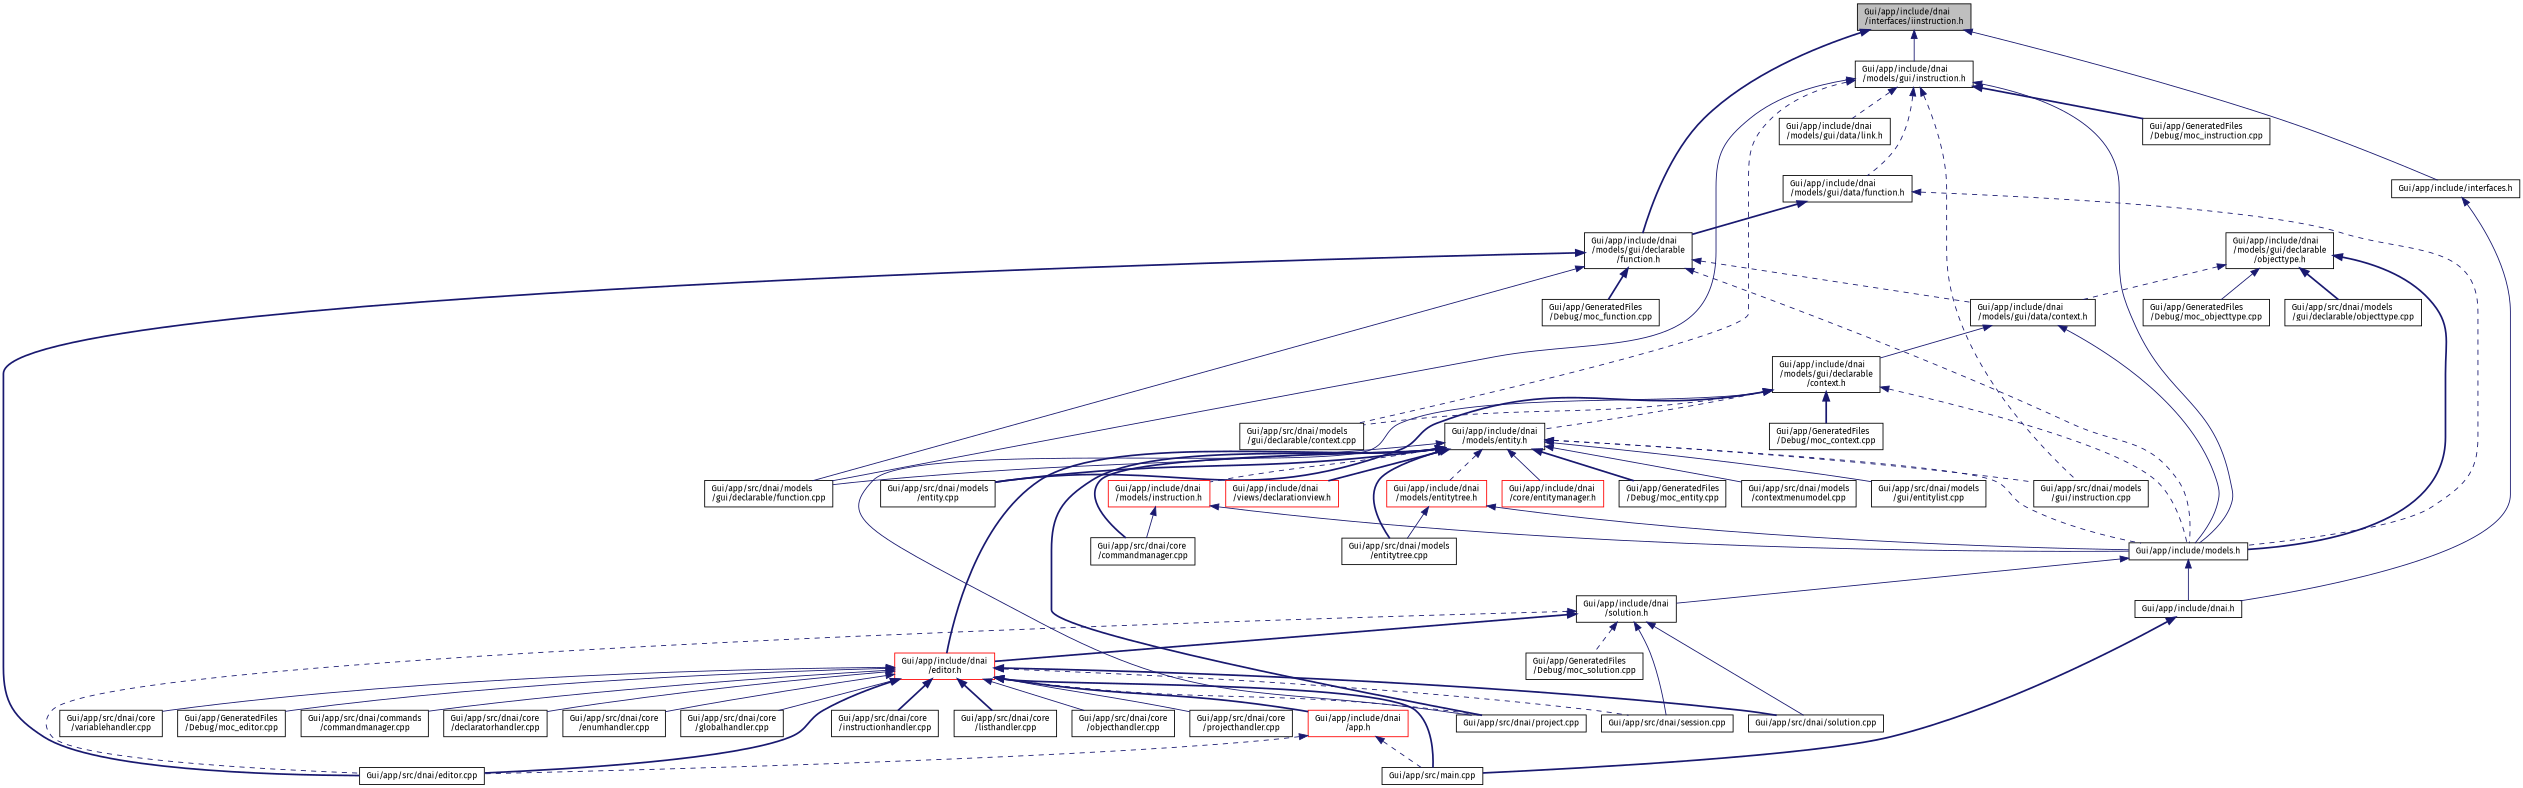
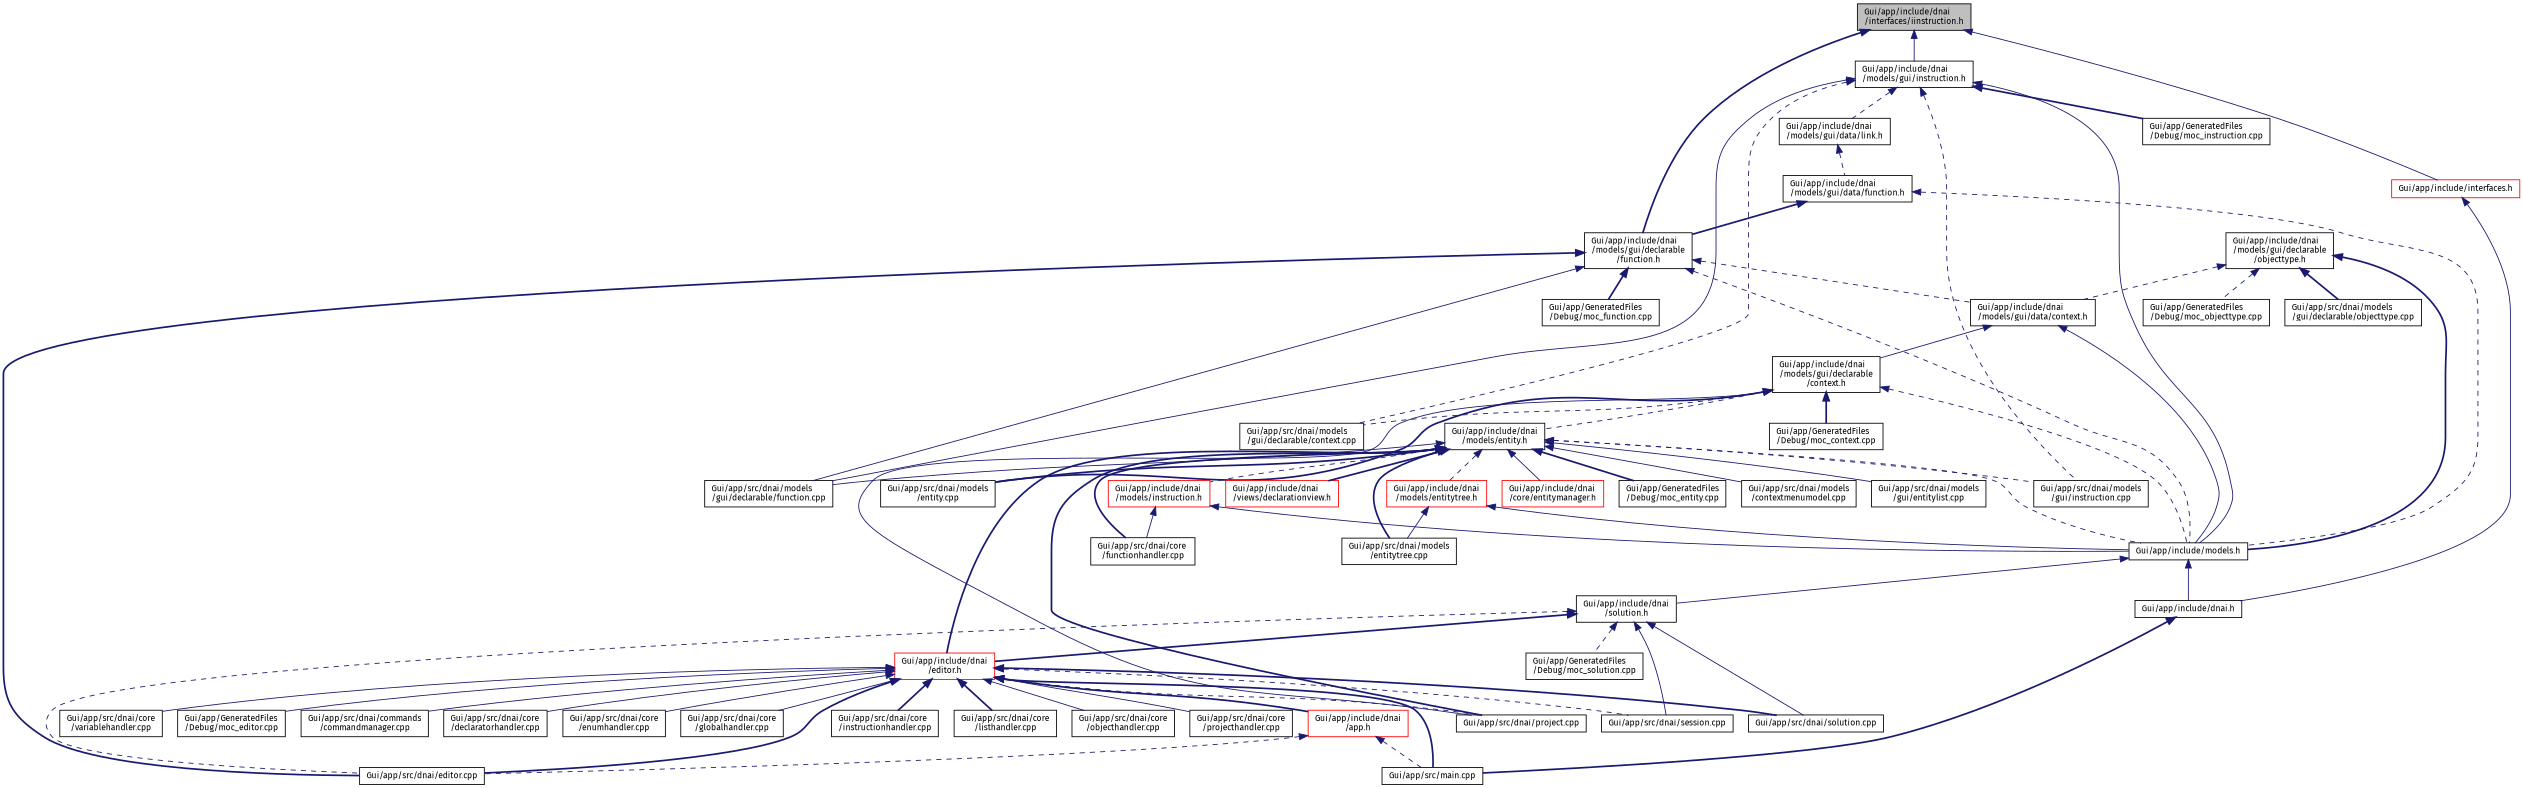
(1900, 142) -> (1842, 164)
(2456, 189) -> (2456, 189)
(2237, 287) -> (2237, 287)
(1143, 551) -> (1143, 551)
